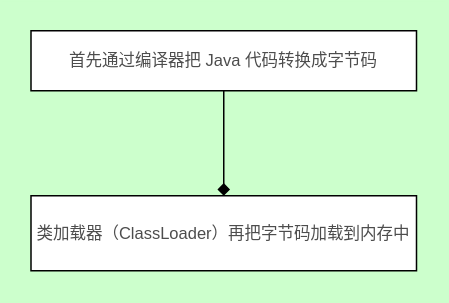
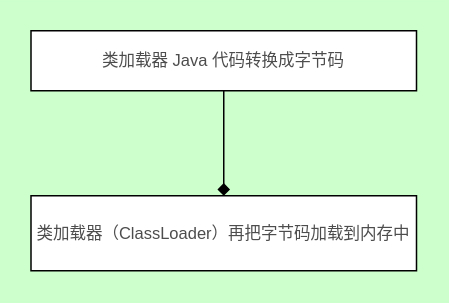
(224, 61) -> (224, 61)
